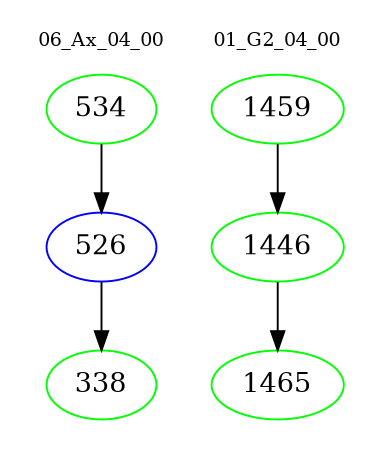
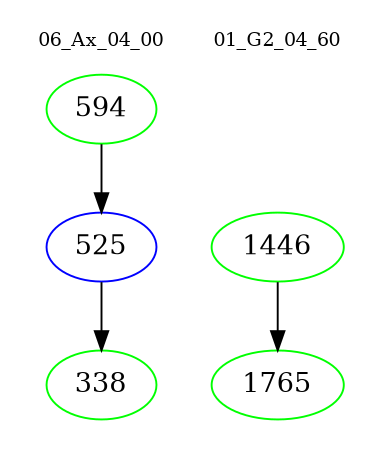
(278, 41) -> (278, 41)
(102, 109) -> (102, 109)
(278, 109) -> none
(102, 247) -> (102, 247)
(278, 385) -> (278, 385)
